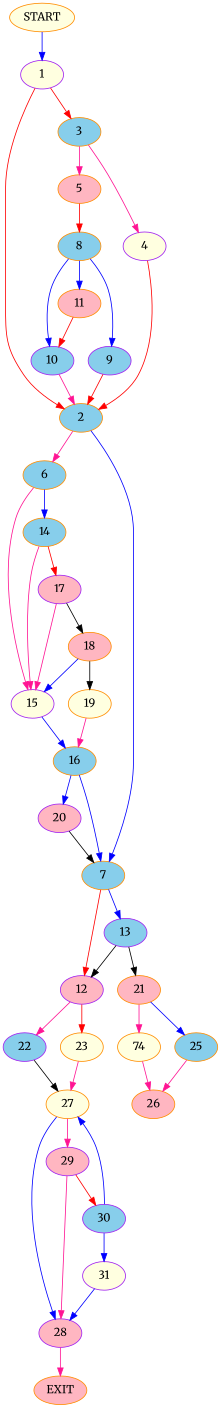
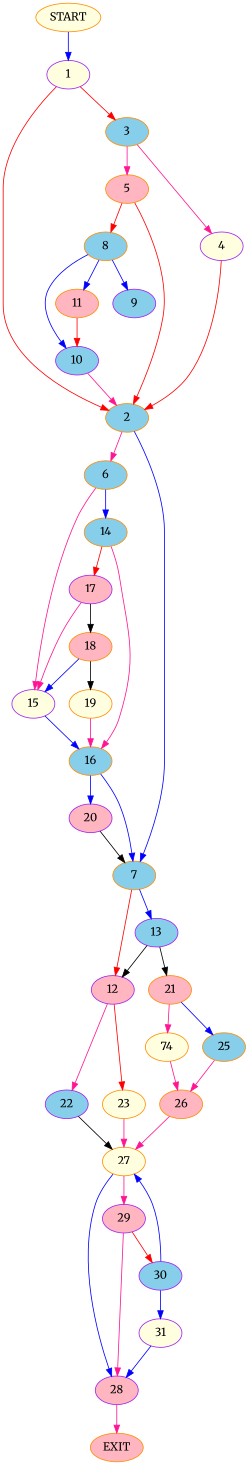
(97, 386) -> (164, 299)
(28, 613) -> (130, 645)
none -> (155, 1130)
